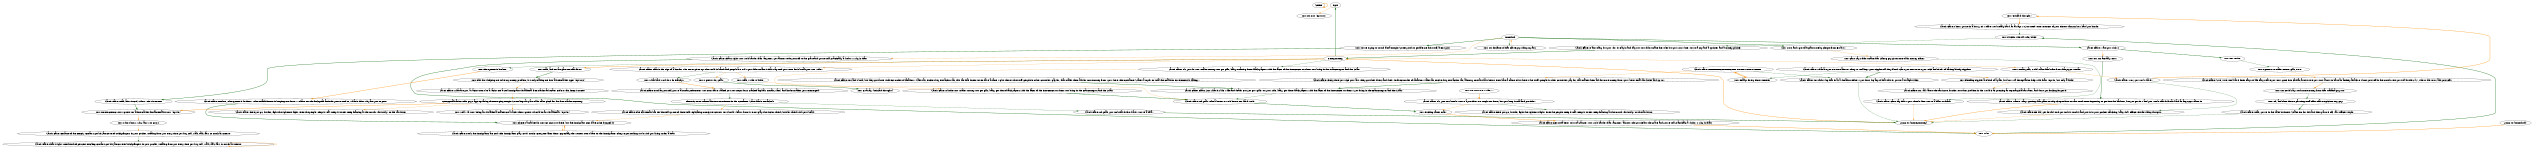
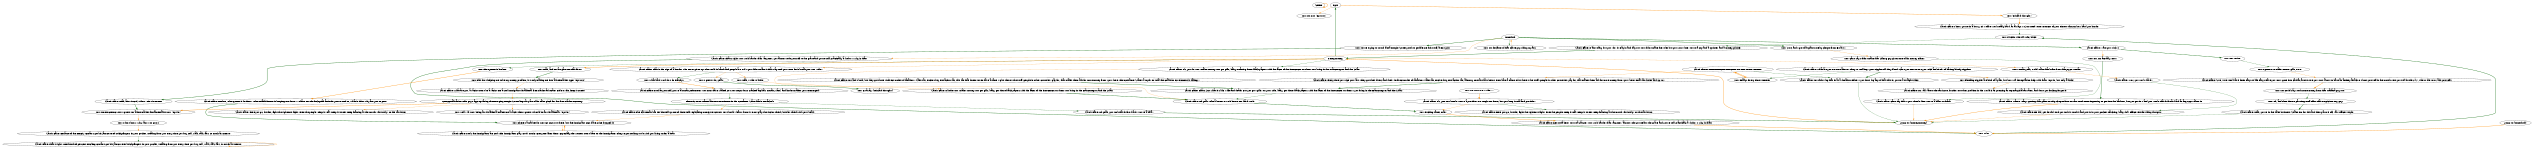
(2445, 30) -> (1671, 10)
(1728, 69) -> (1728, 69)
